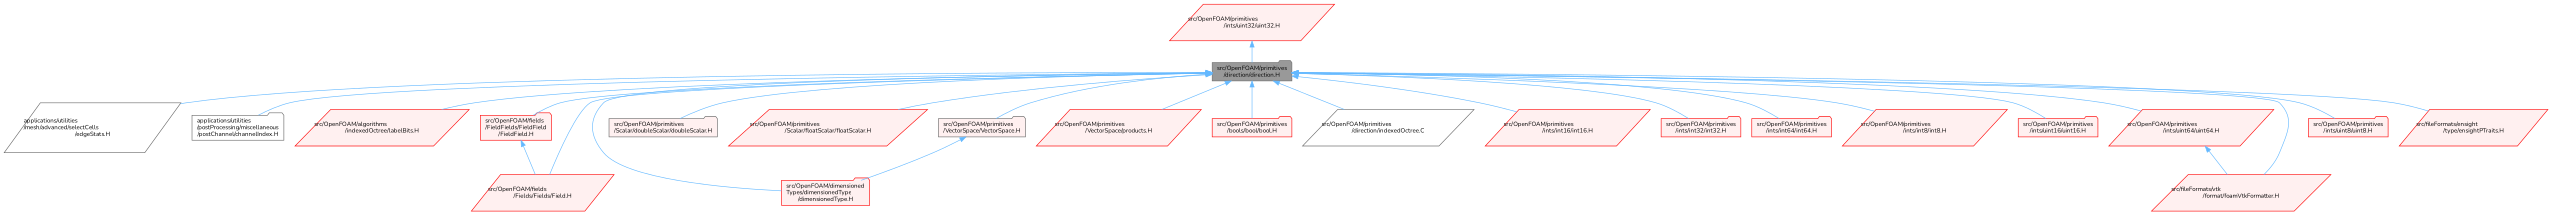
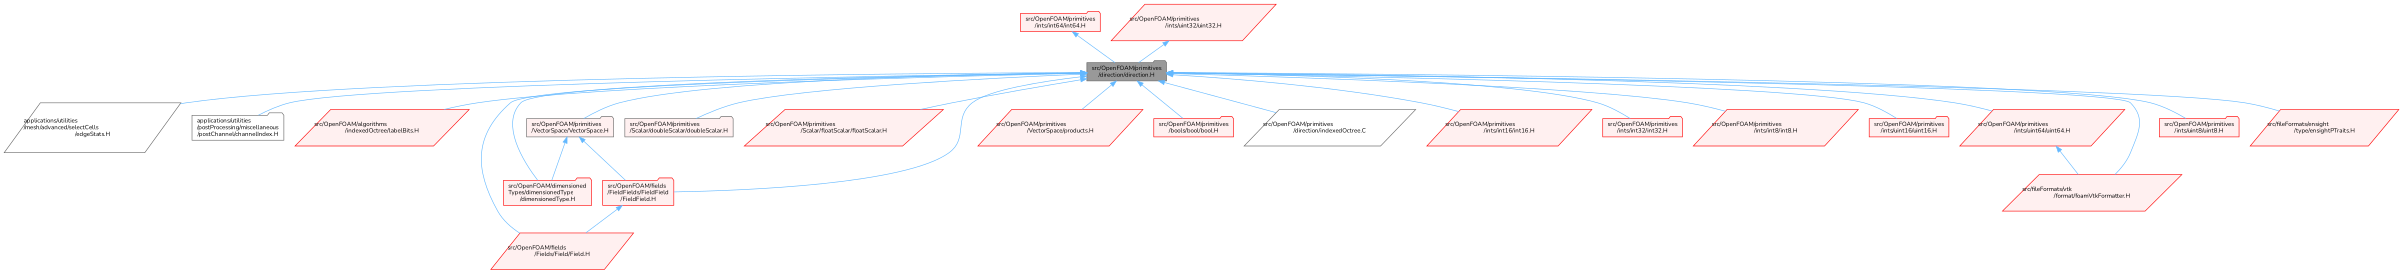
(1541, 80) -> (1096, 49)
none -> (605, 161)
(543, 193) -> (562, 251)
